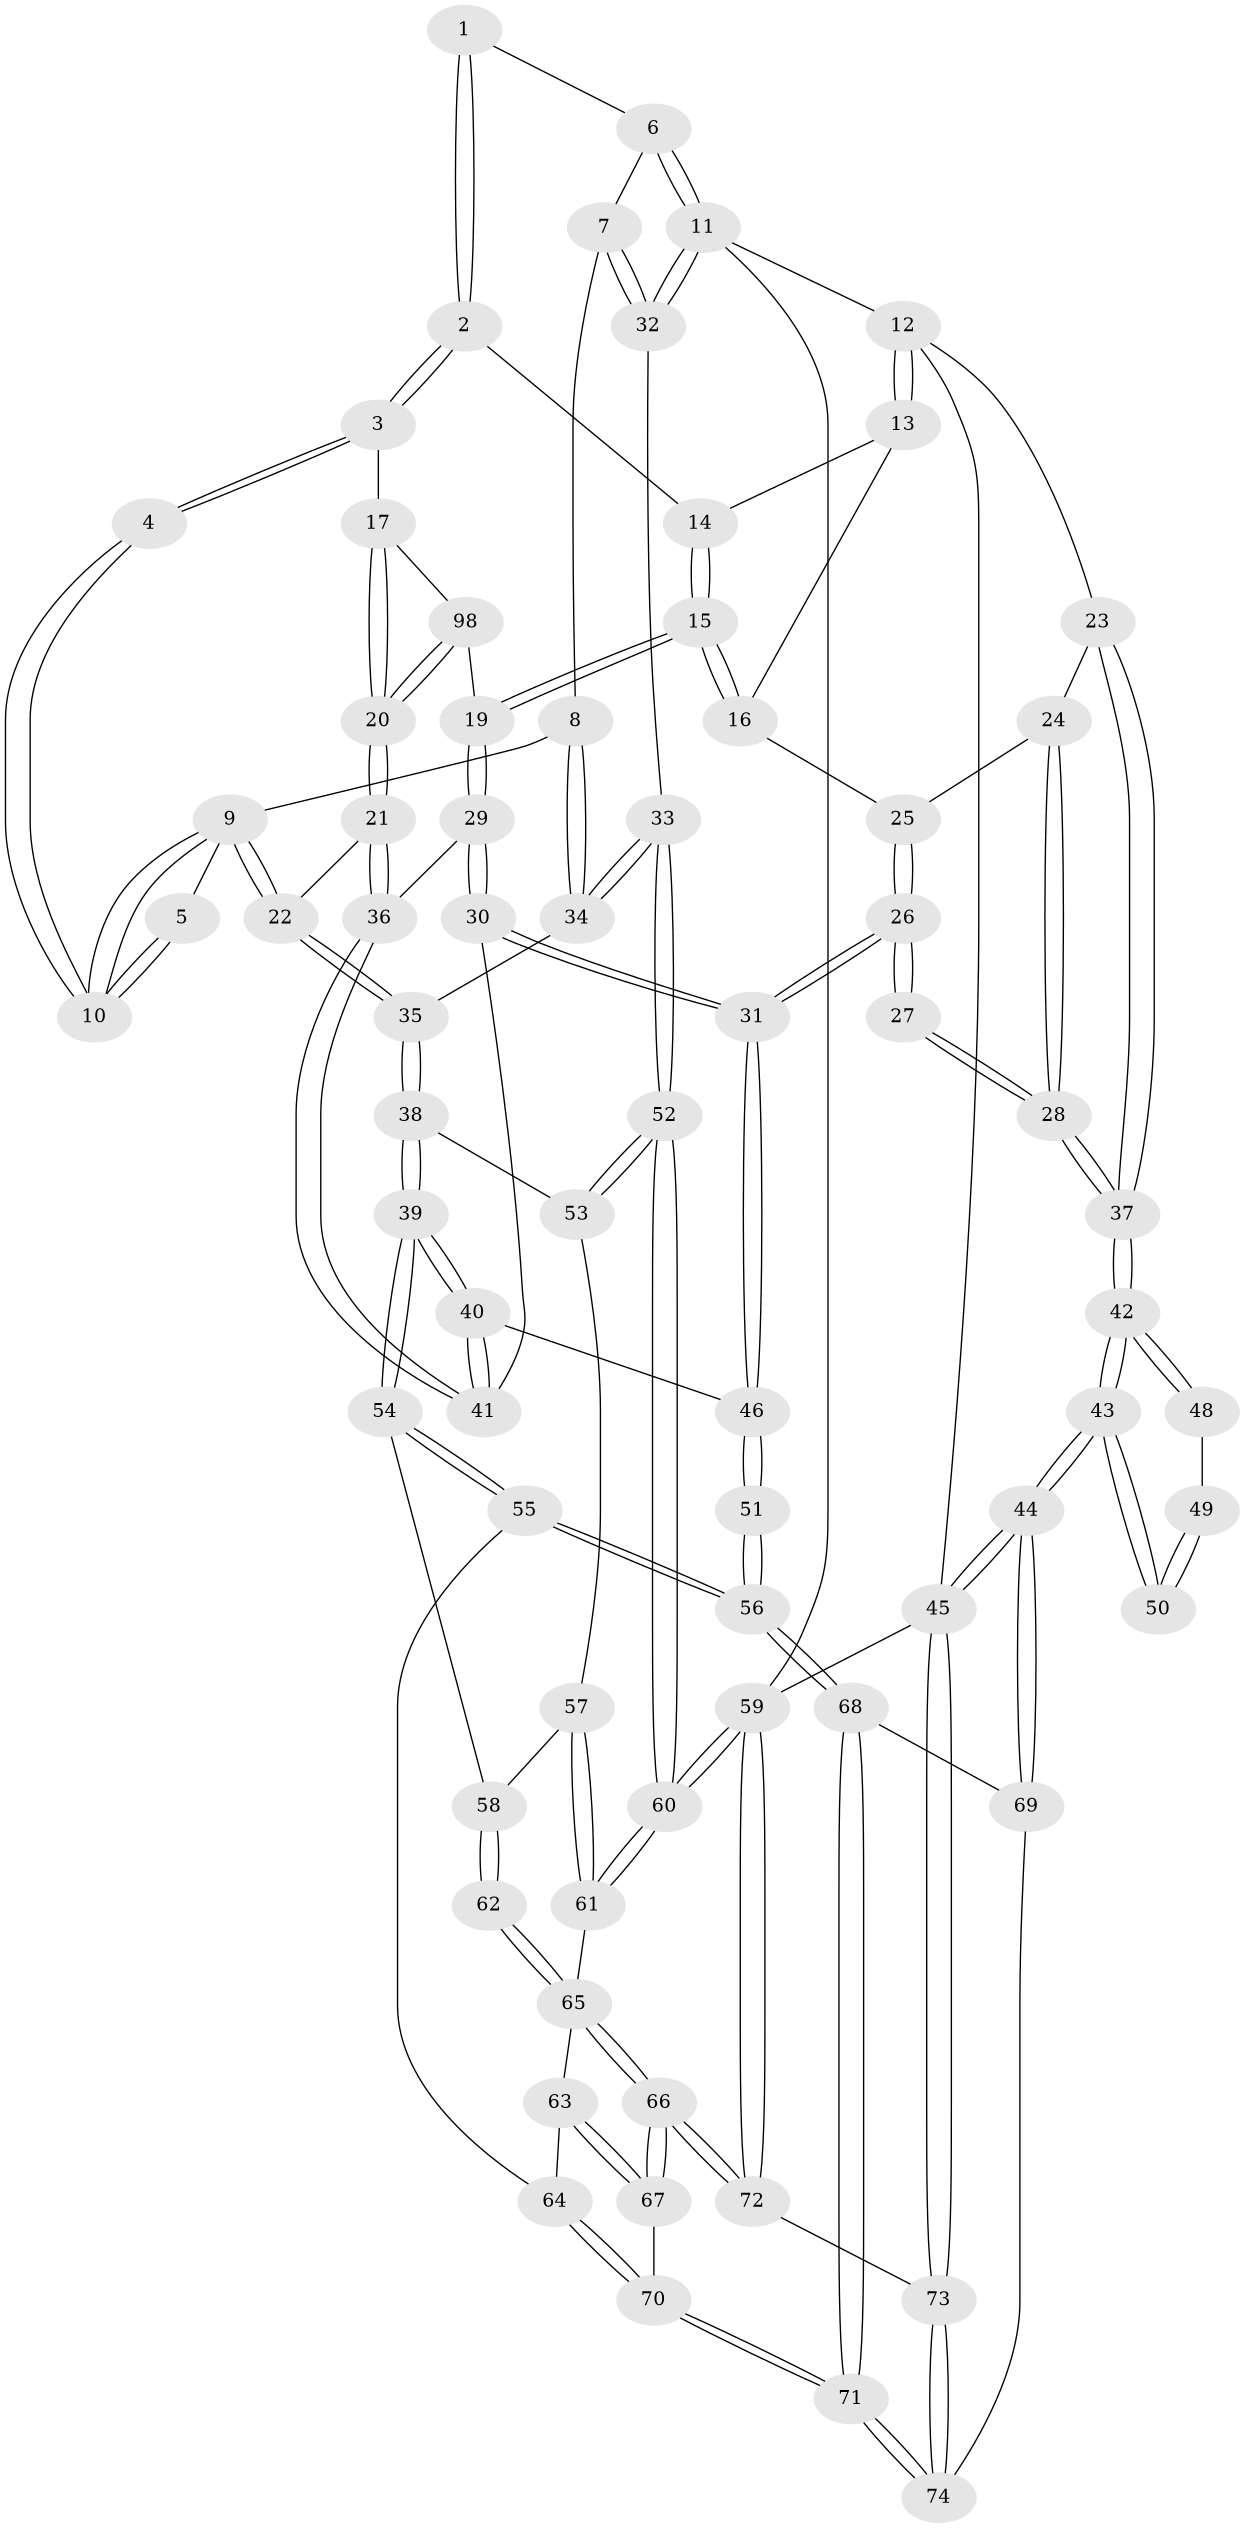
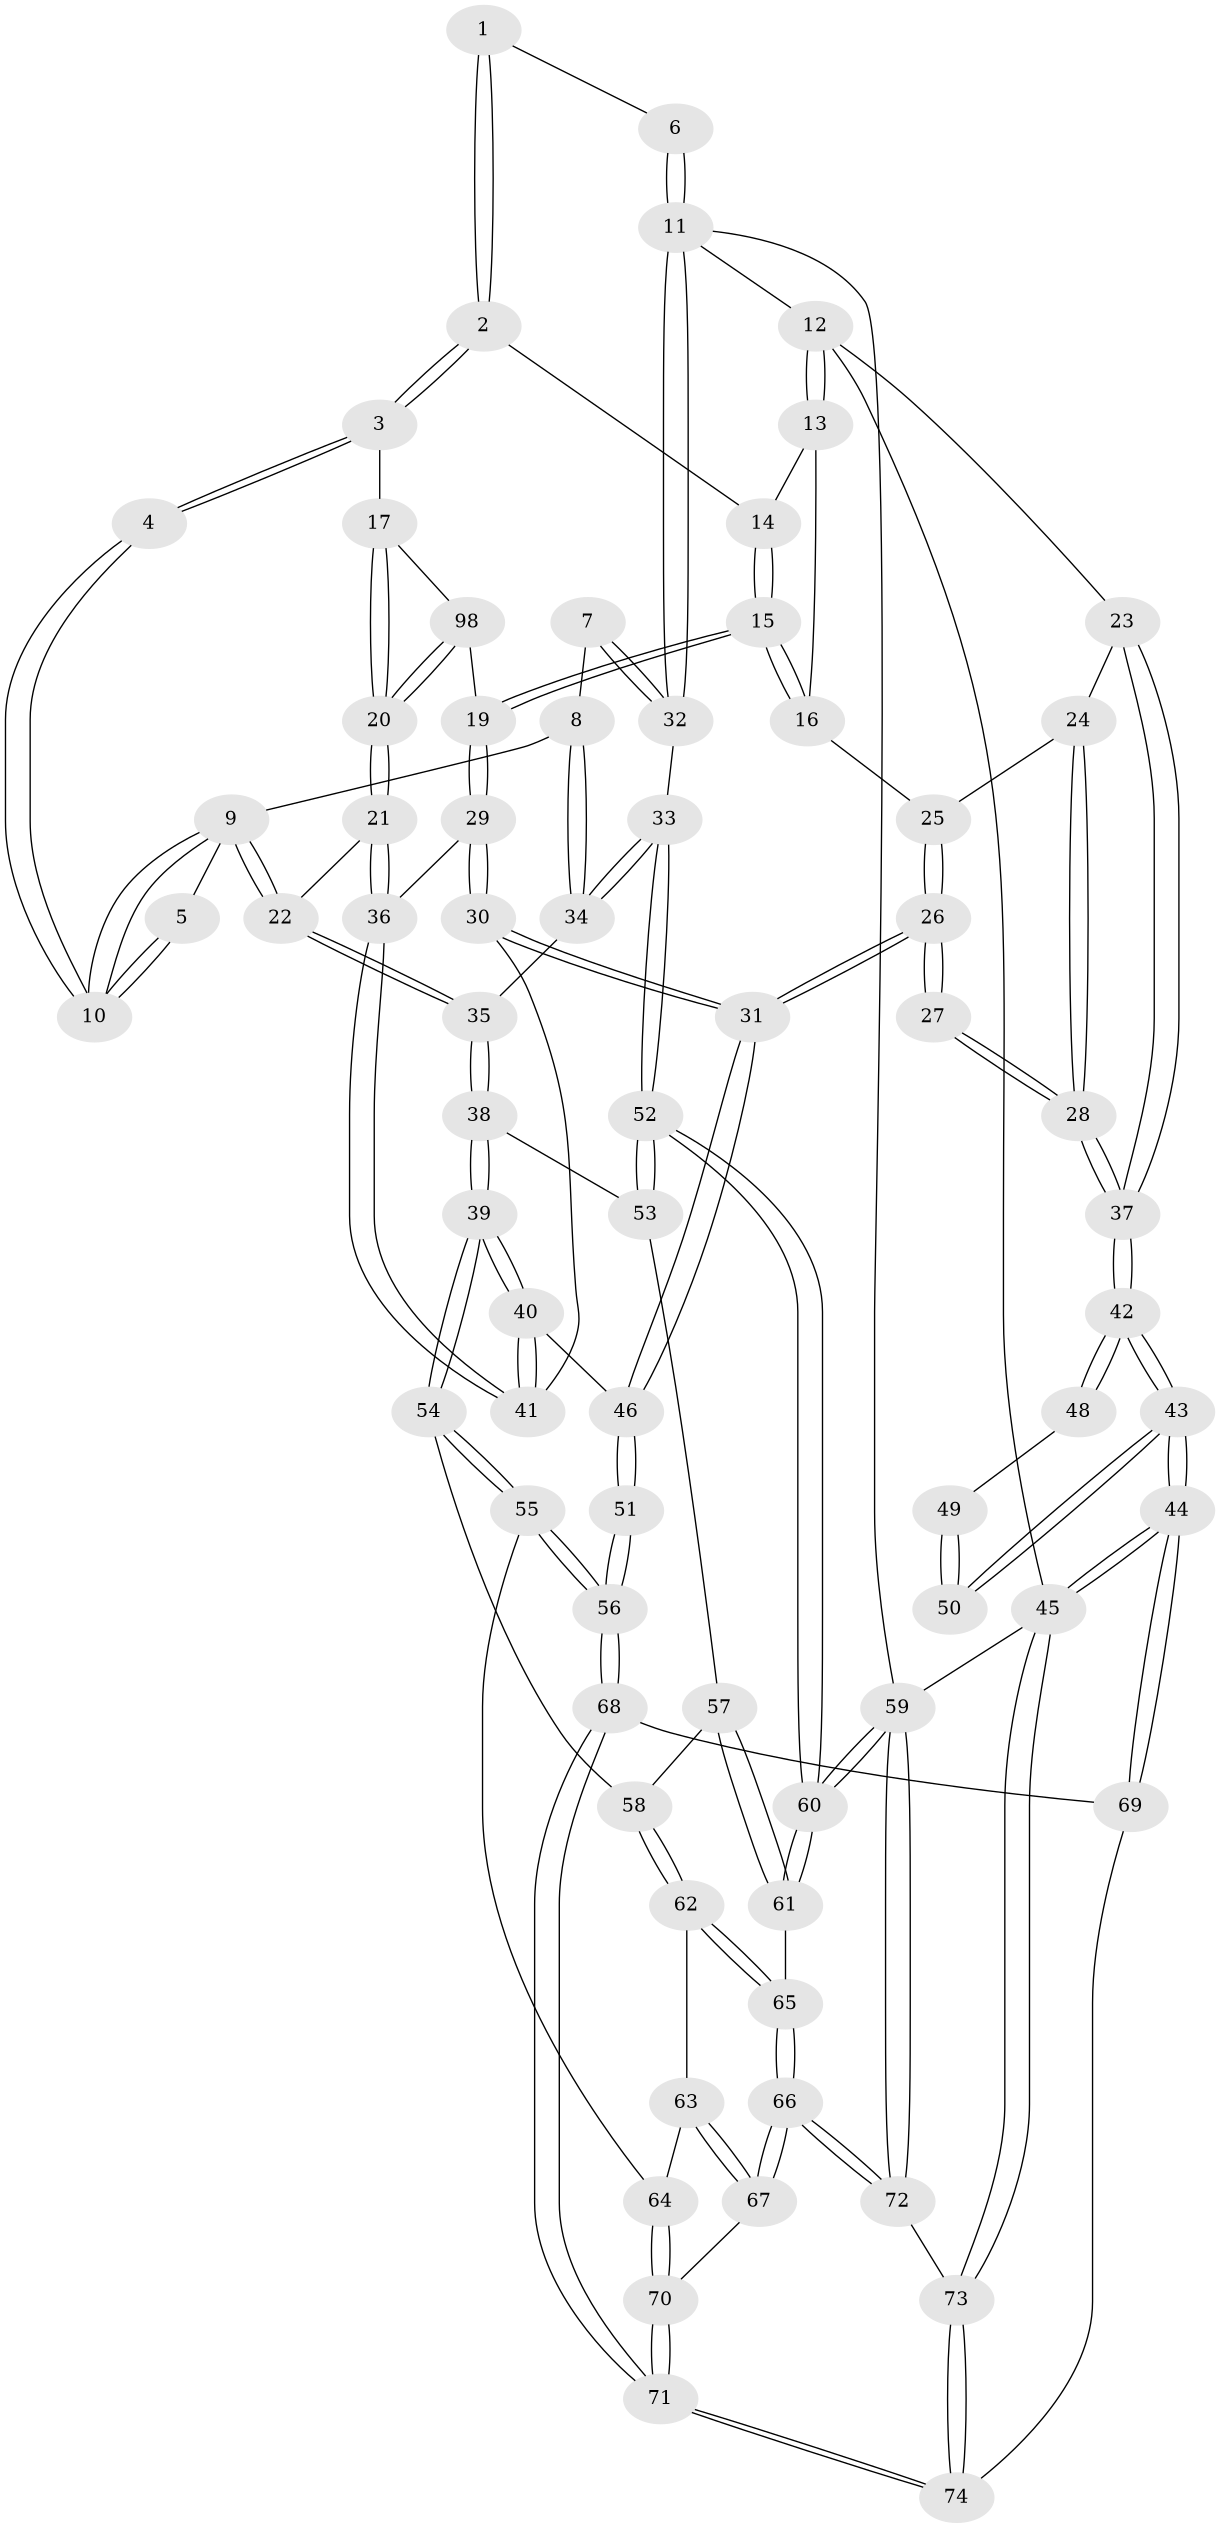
(629, 178) -> none
(568, 2053) -> (687, 2004)
